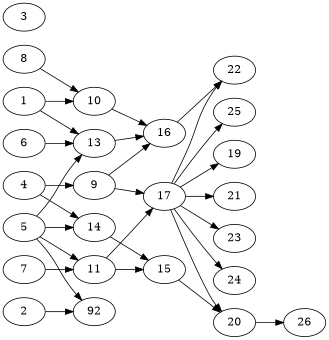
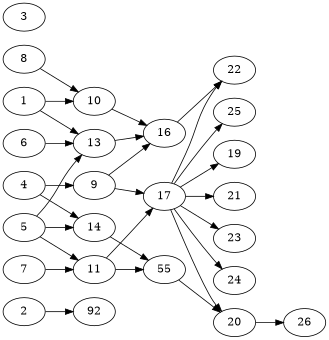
(56, 265) -> none
(164, 270) -> (164, 270)
